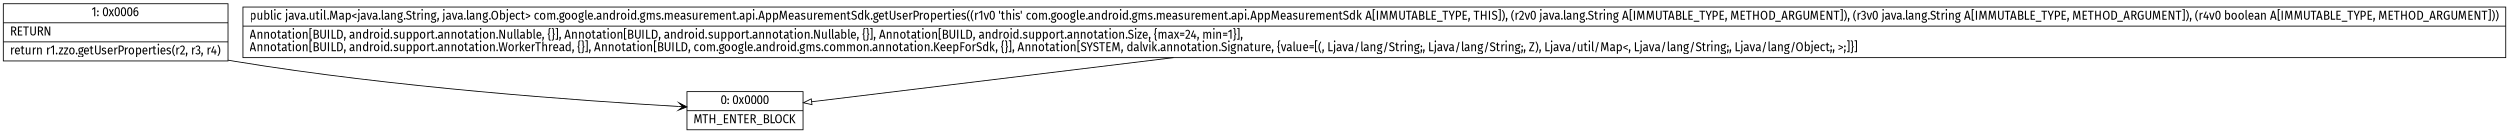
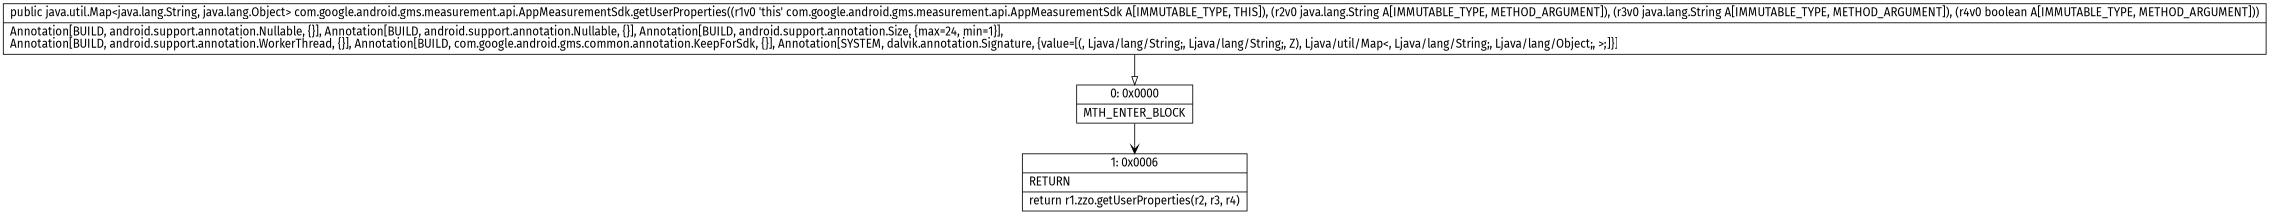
(453, 89) -> (1135, 134)
